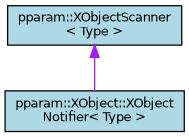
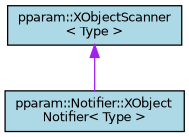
(95, 111) -> (95, 111)
